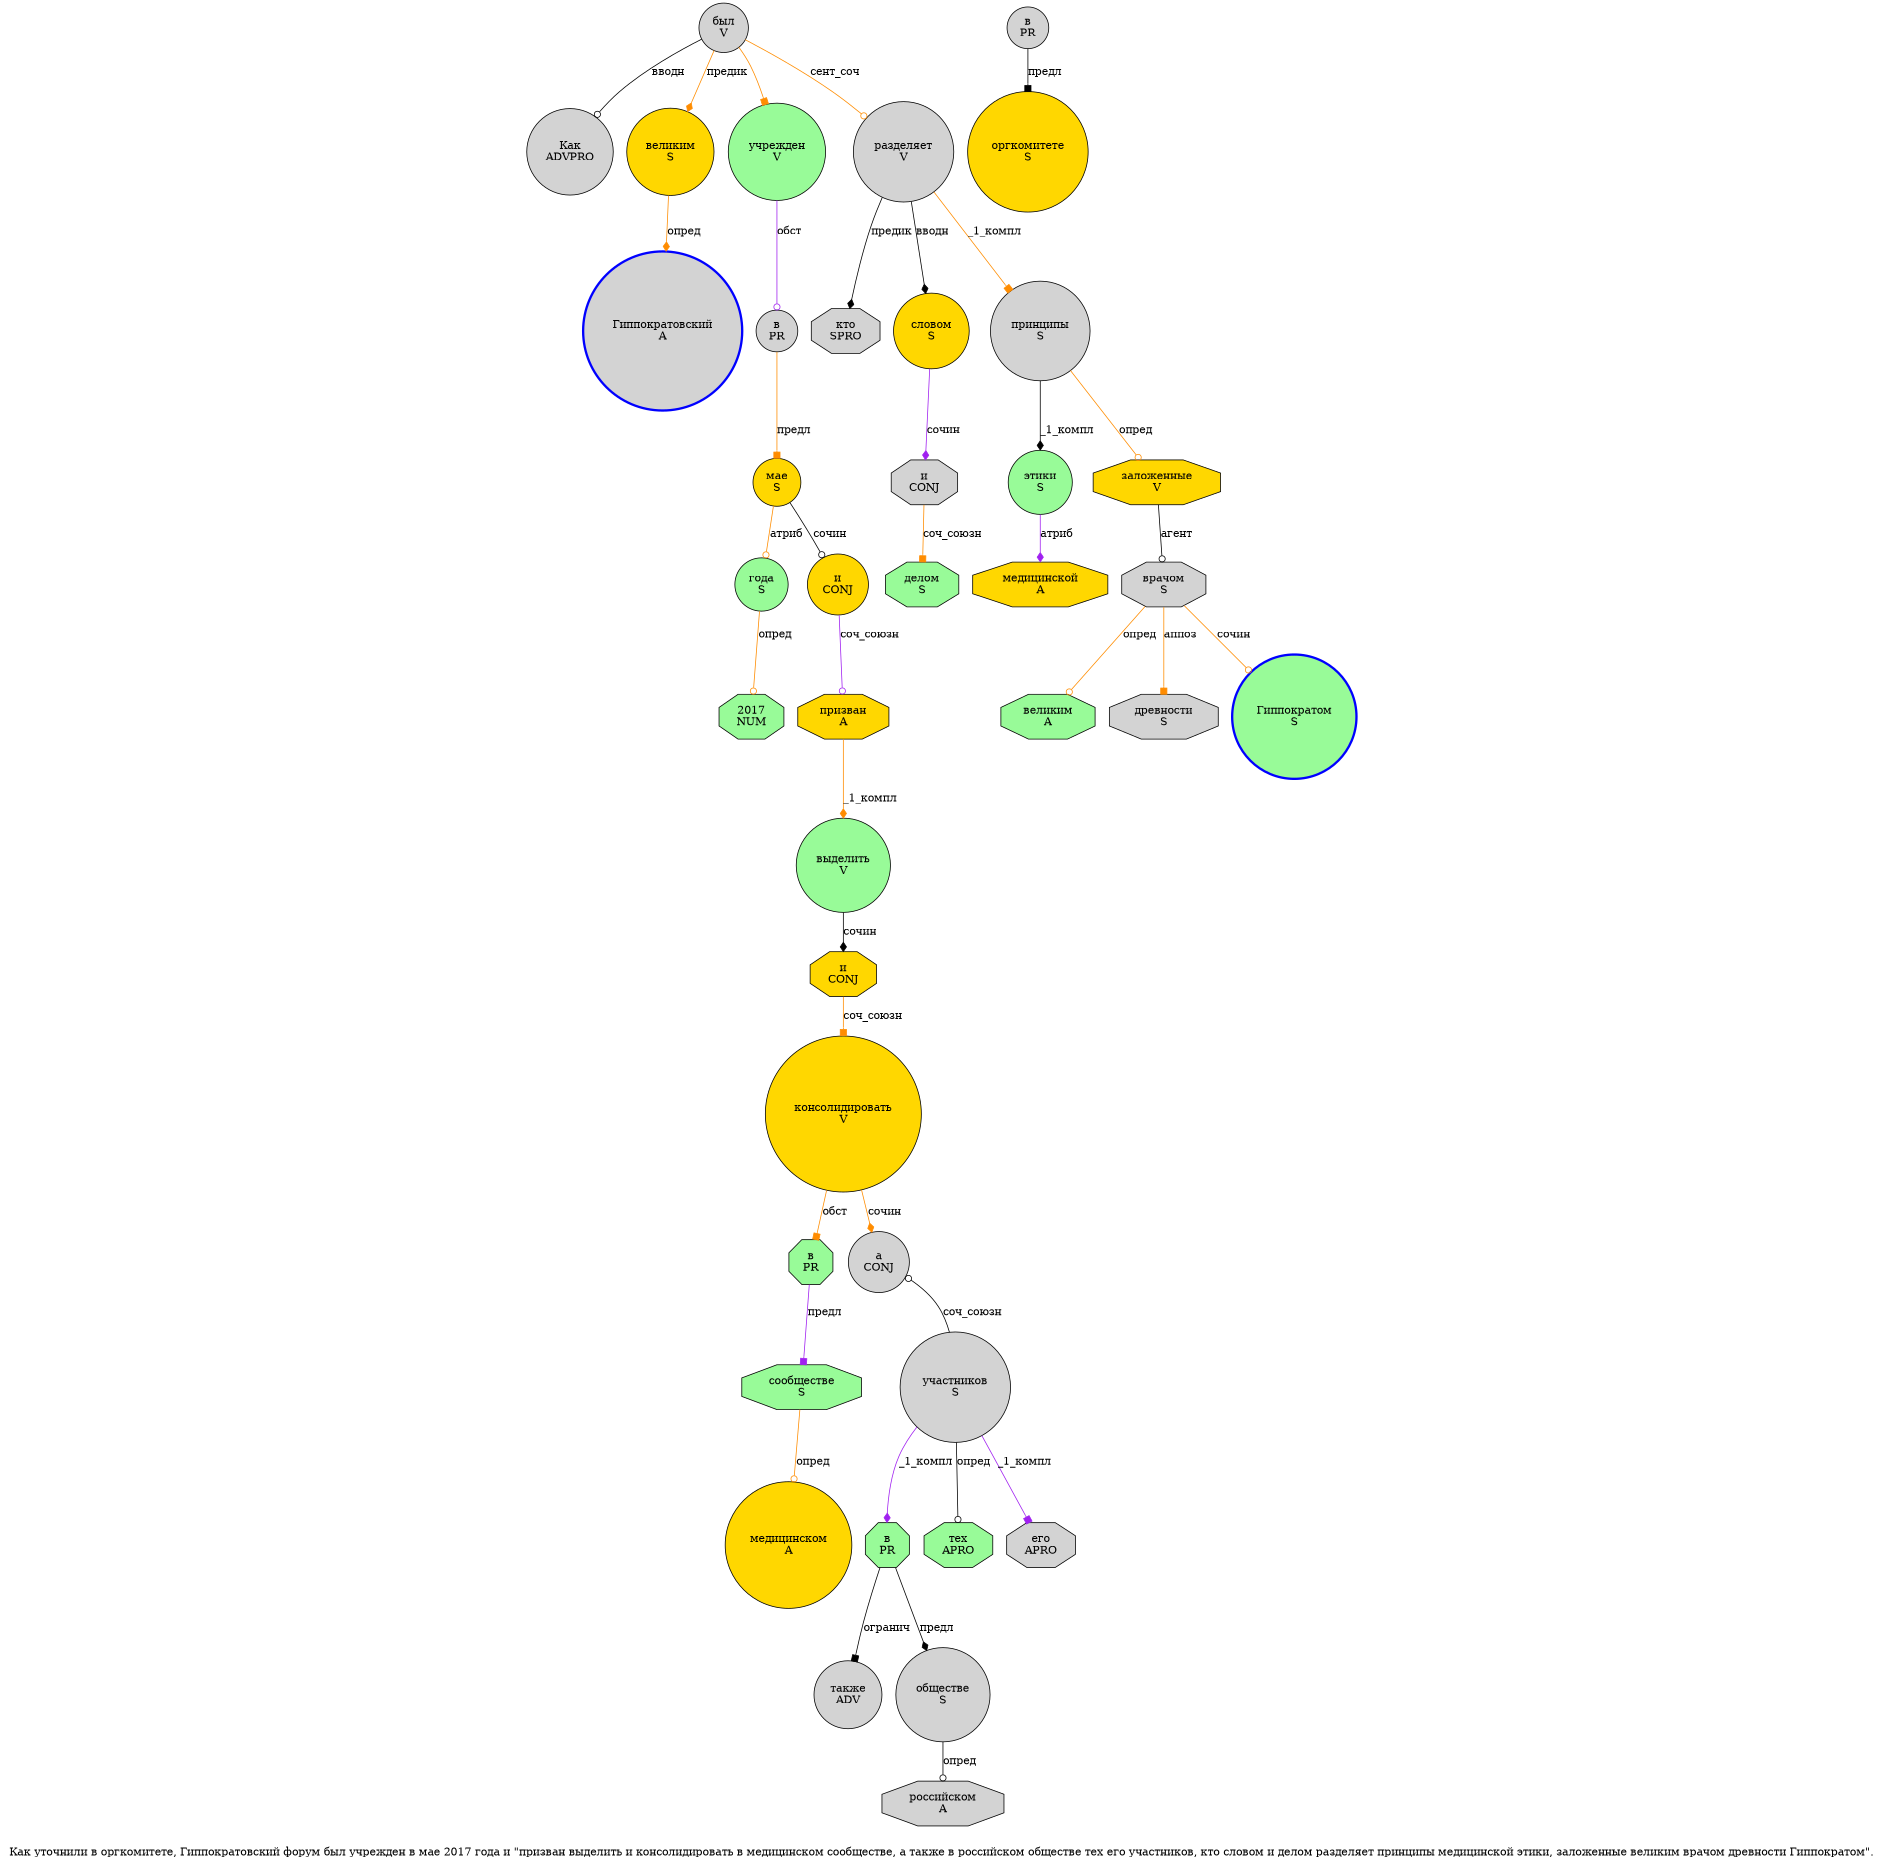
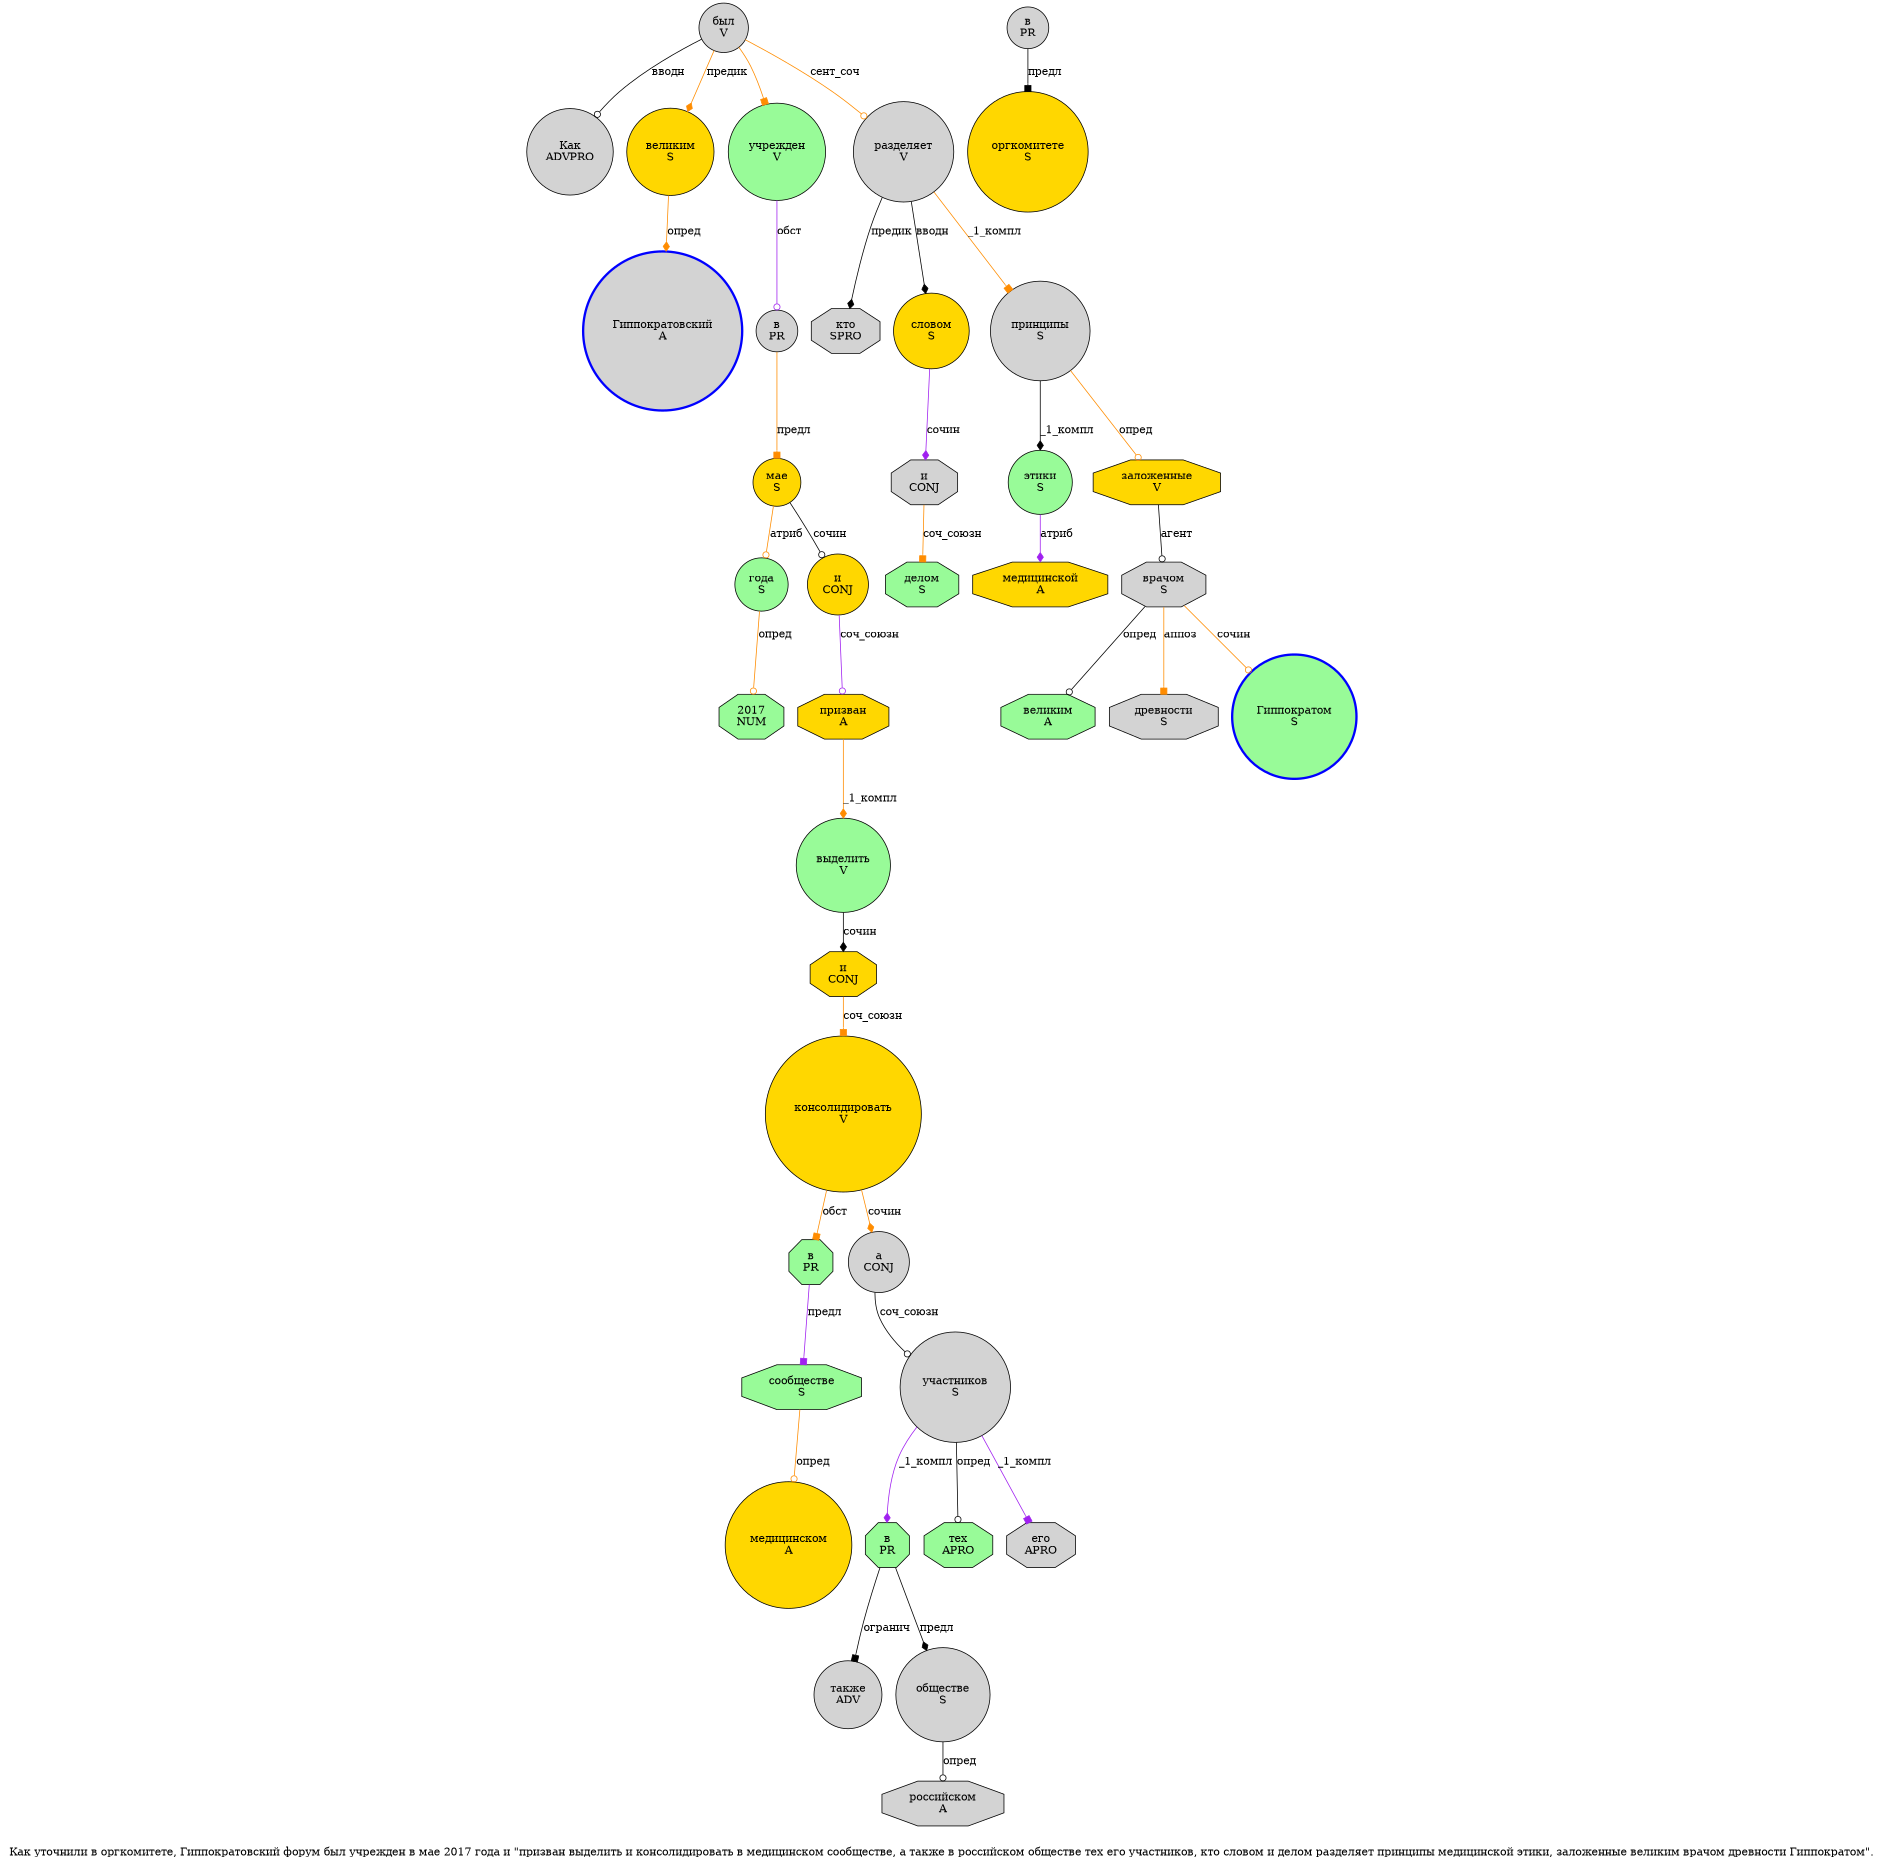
(1108, 648) -> (1108, 648)
(935, 1302) -> (883, 1325)
